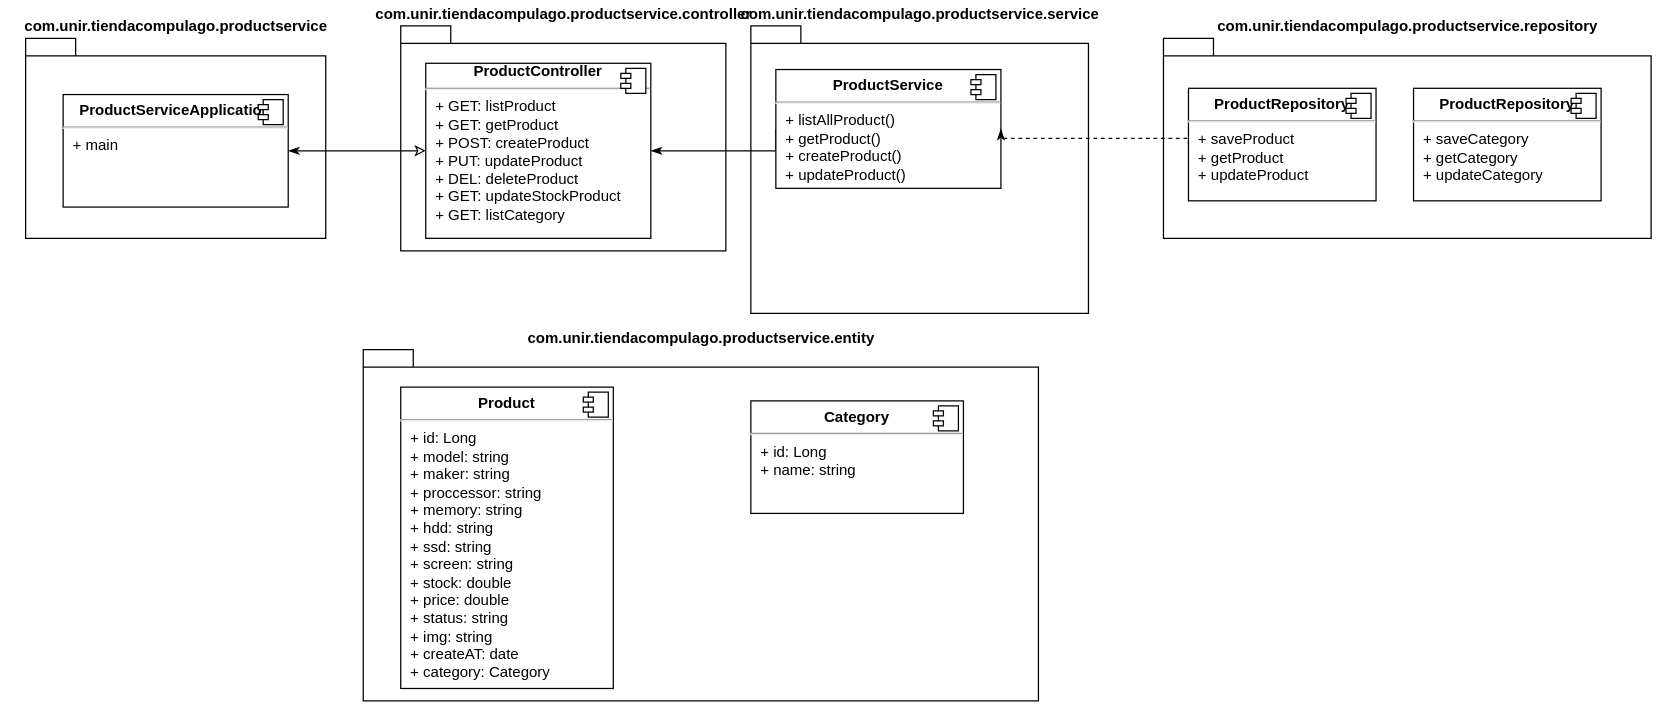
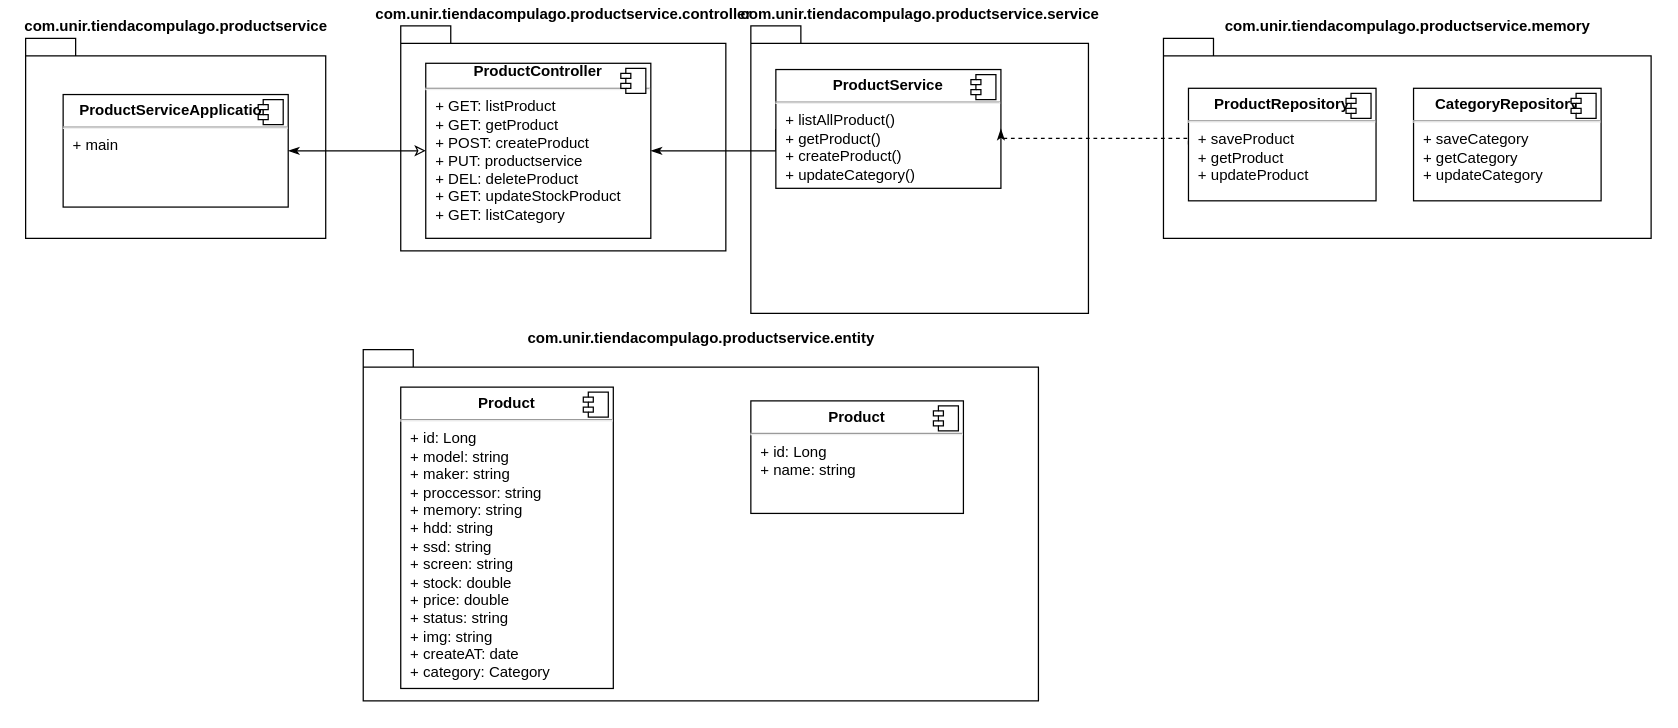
(1408, 25) -> (1408, 25)
(525, 63) -> (525, 63)
(845, 69) -> (849, 69)
(1483, 88) -> (1487, 88)
(802, 401) -> (802, 401)
